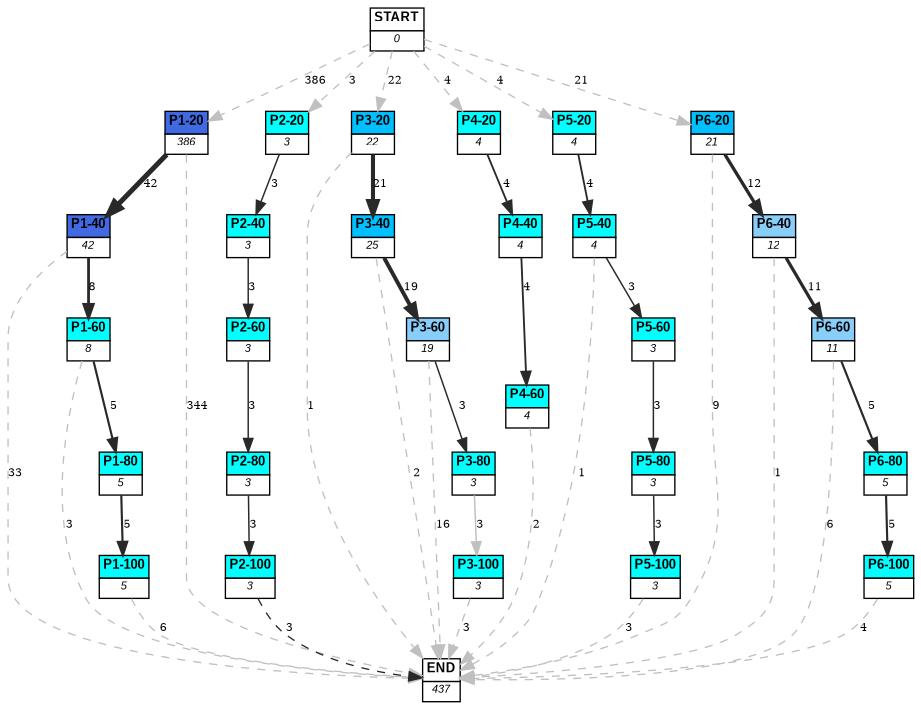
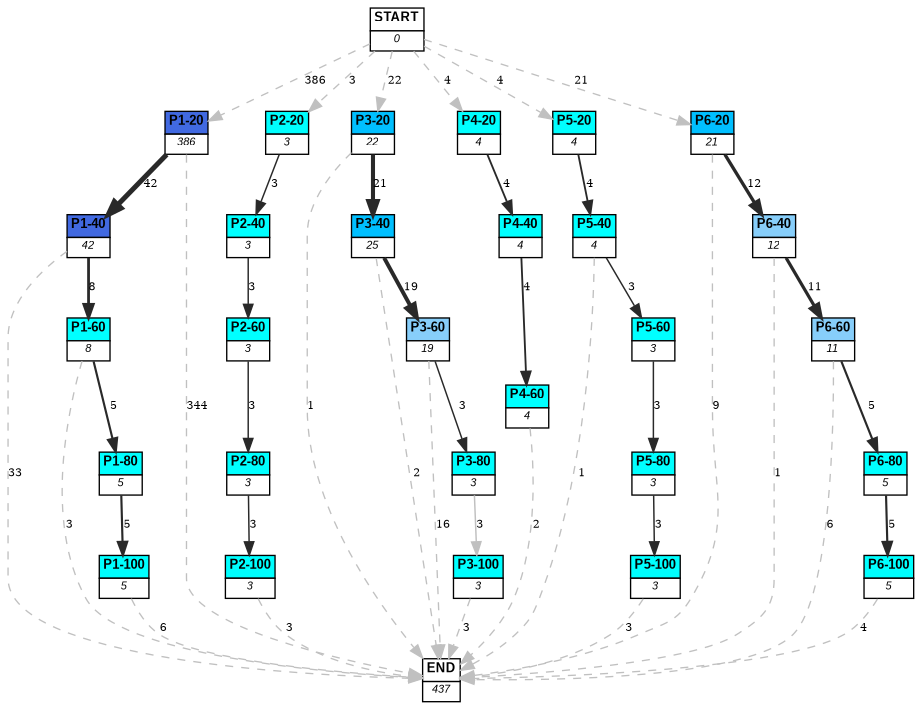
(285, 634) -> (285, 634)
